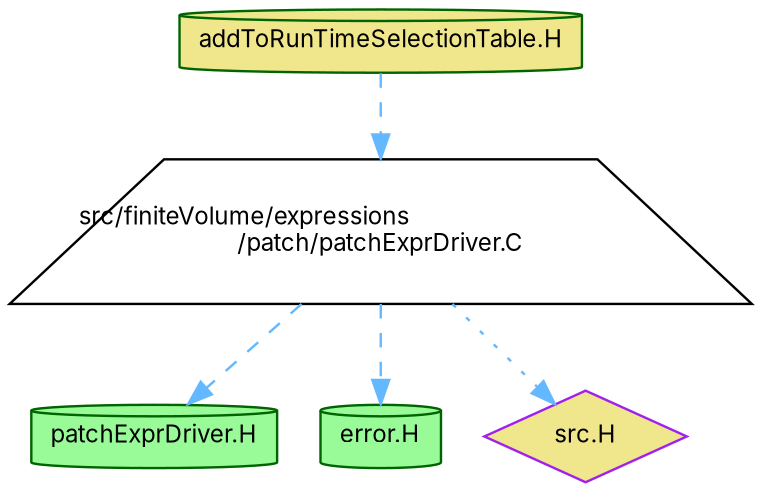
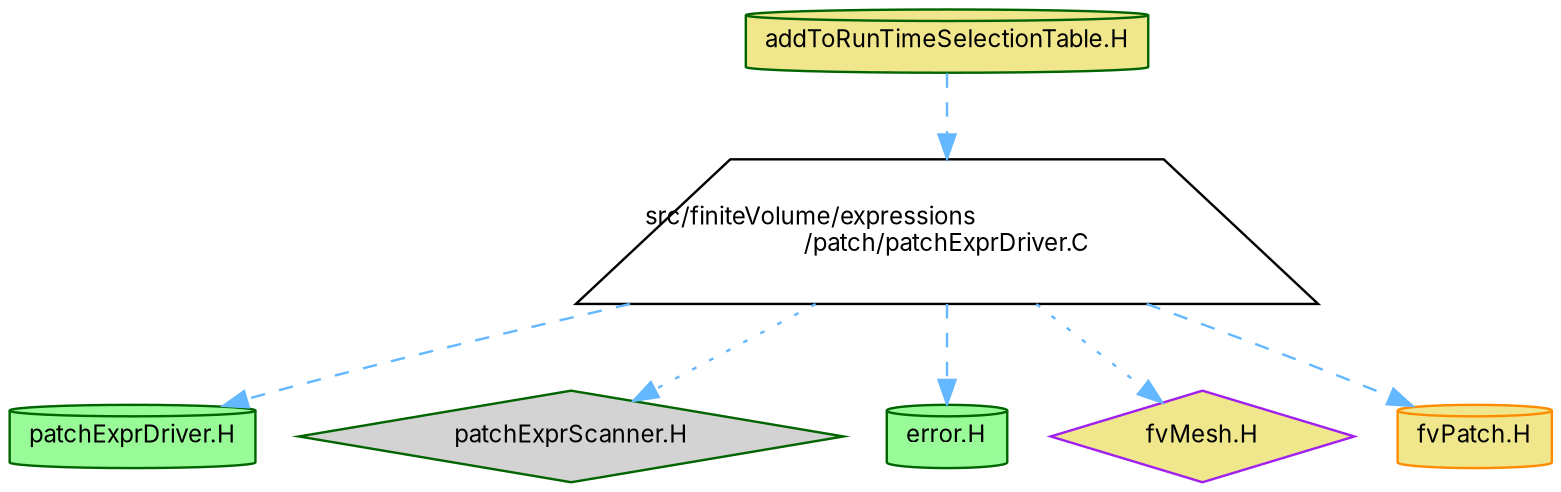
none -> (571, 436)
(586, 436) -> (1202, 436)
none -> (1475, 436)
